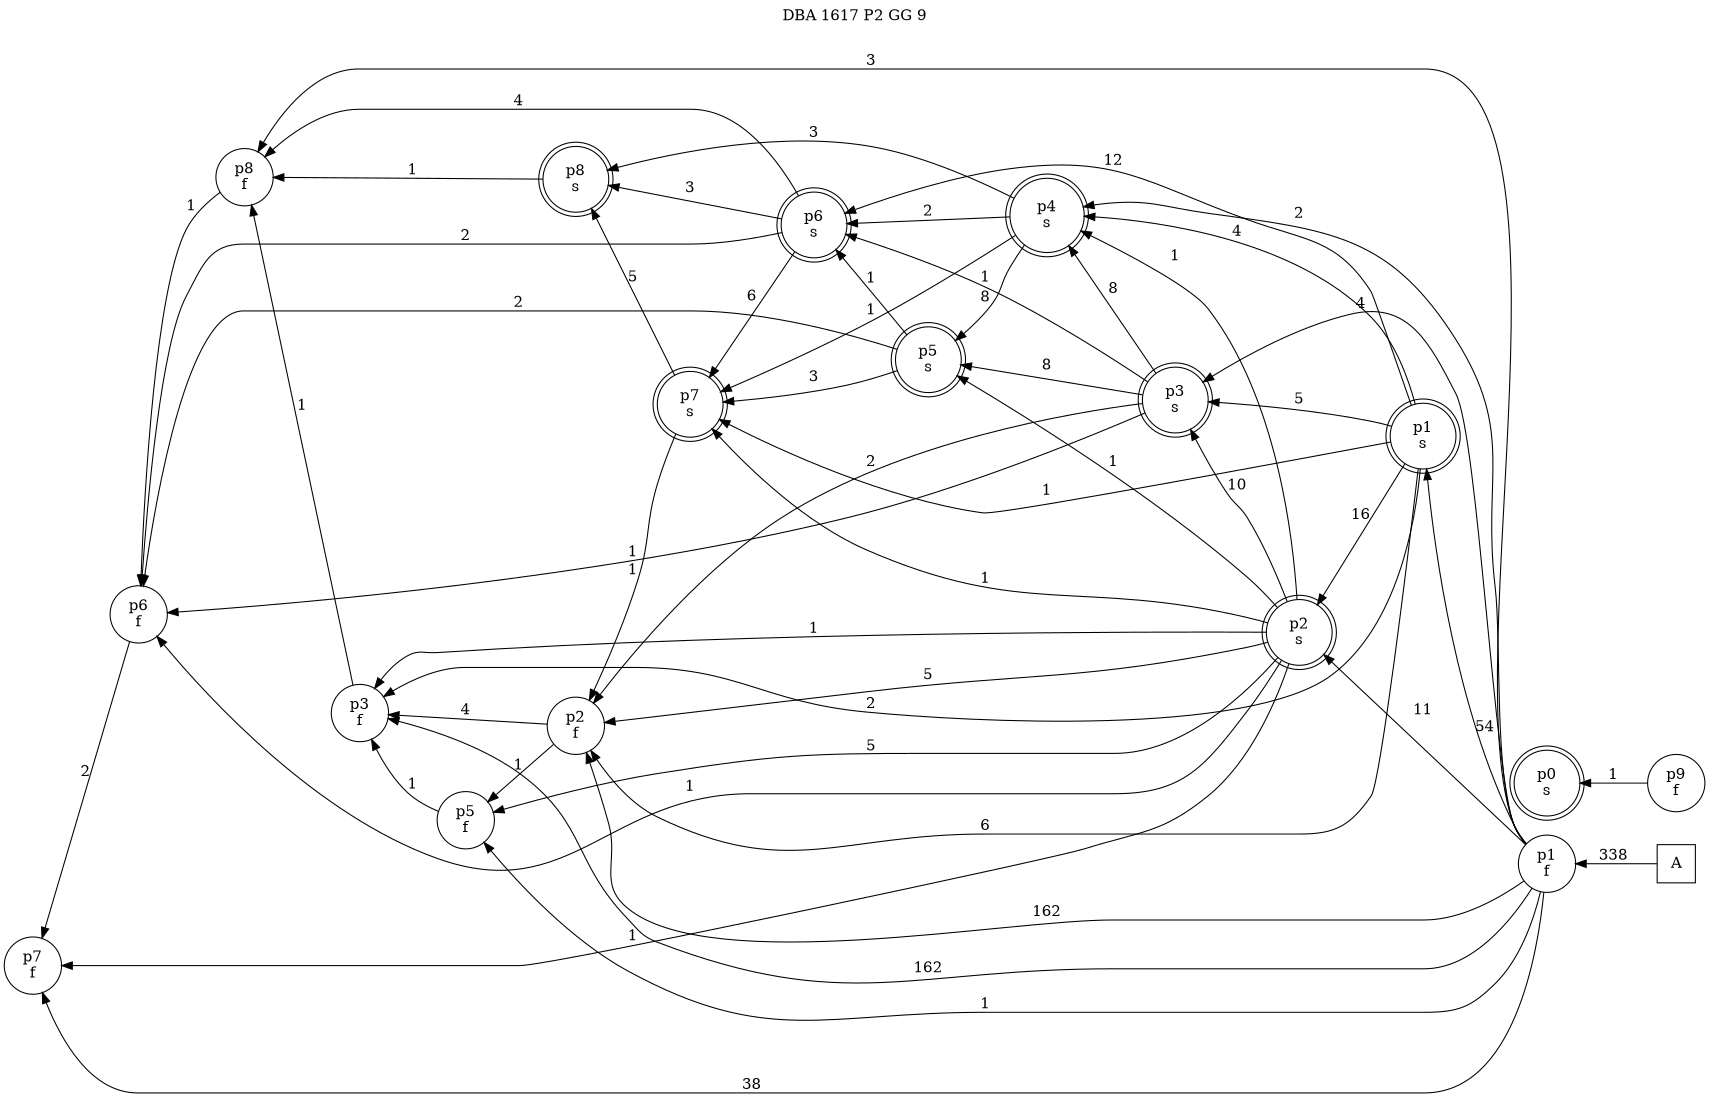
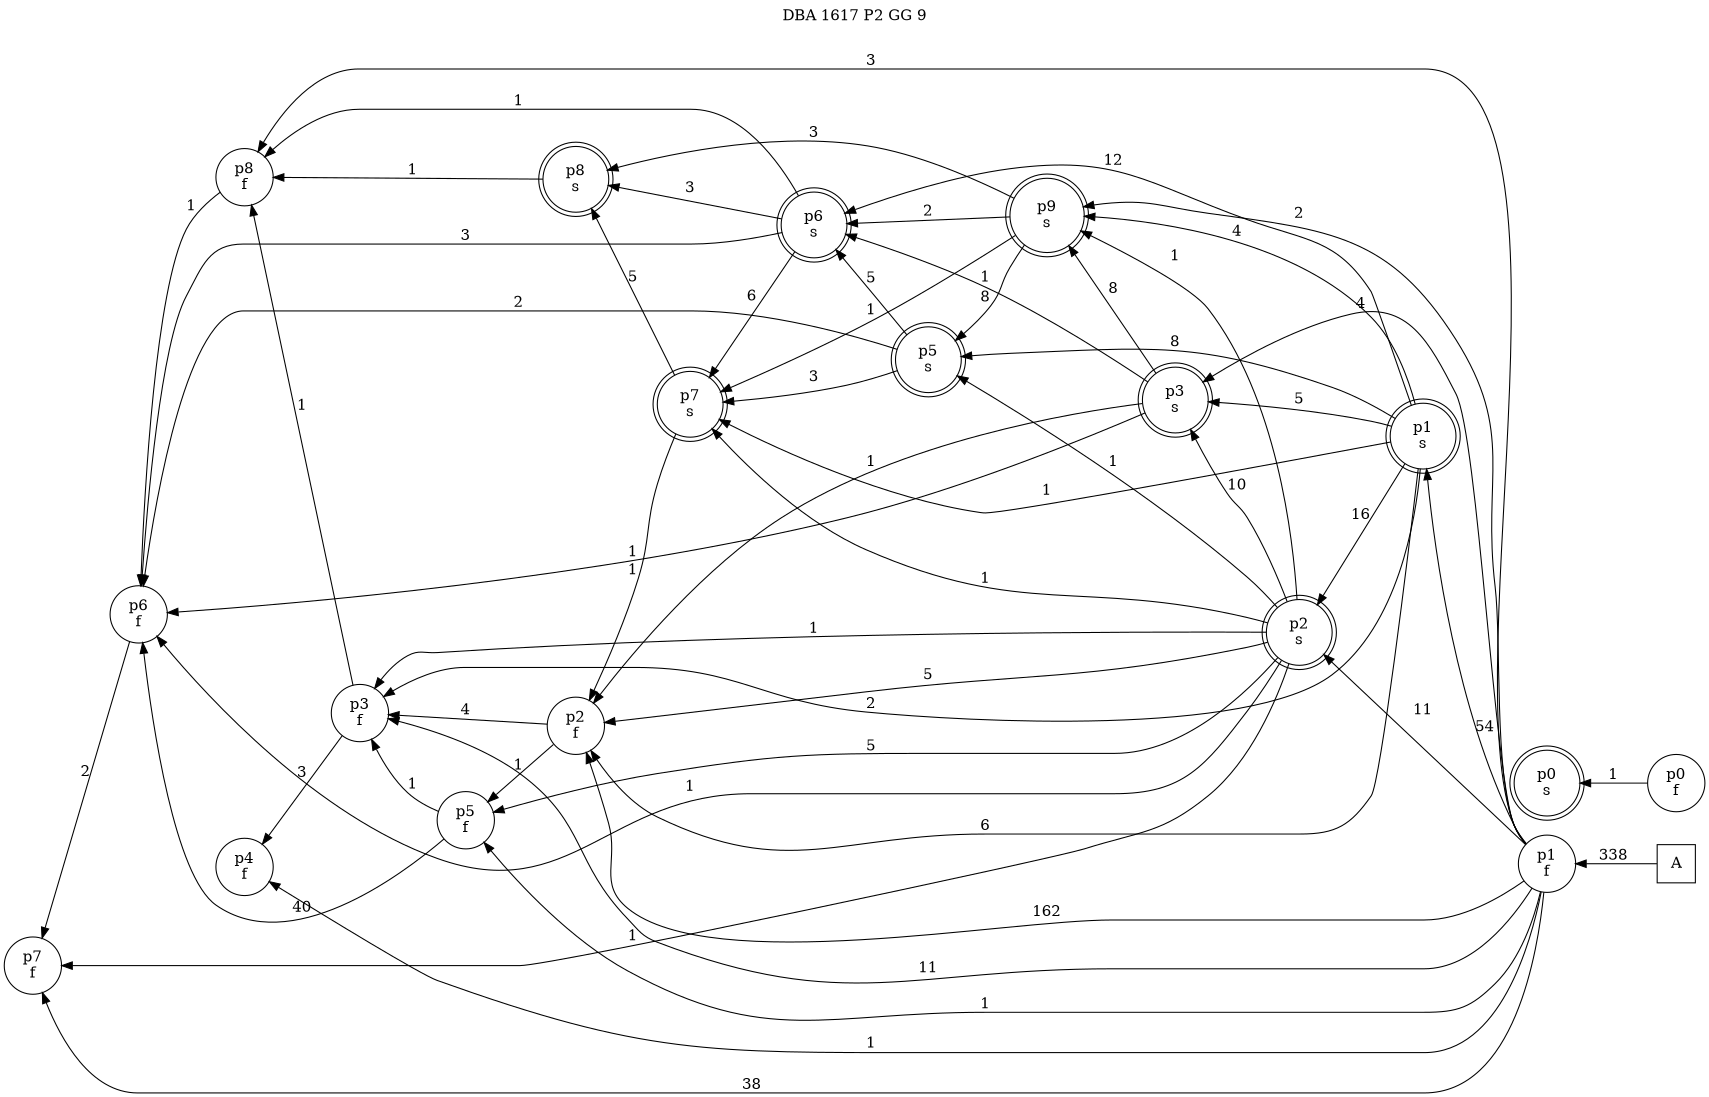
(519, 101) -> (519, 101)
(1047, 215) -> (1047, 215)
(466, 236) -> (466, 236)
(871, 279) -> (871, 279)
(1057, 381) -> (1189, 352)
(871, 462) -> (871, 462)
(1676, 783) -> (1676, 783)
none -> (245, 867)
none -> (212, 901)
(928, 968) -> (928, 968)
